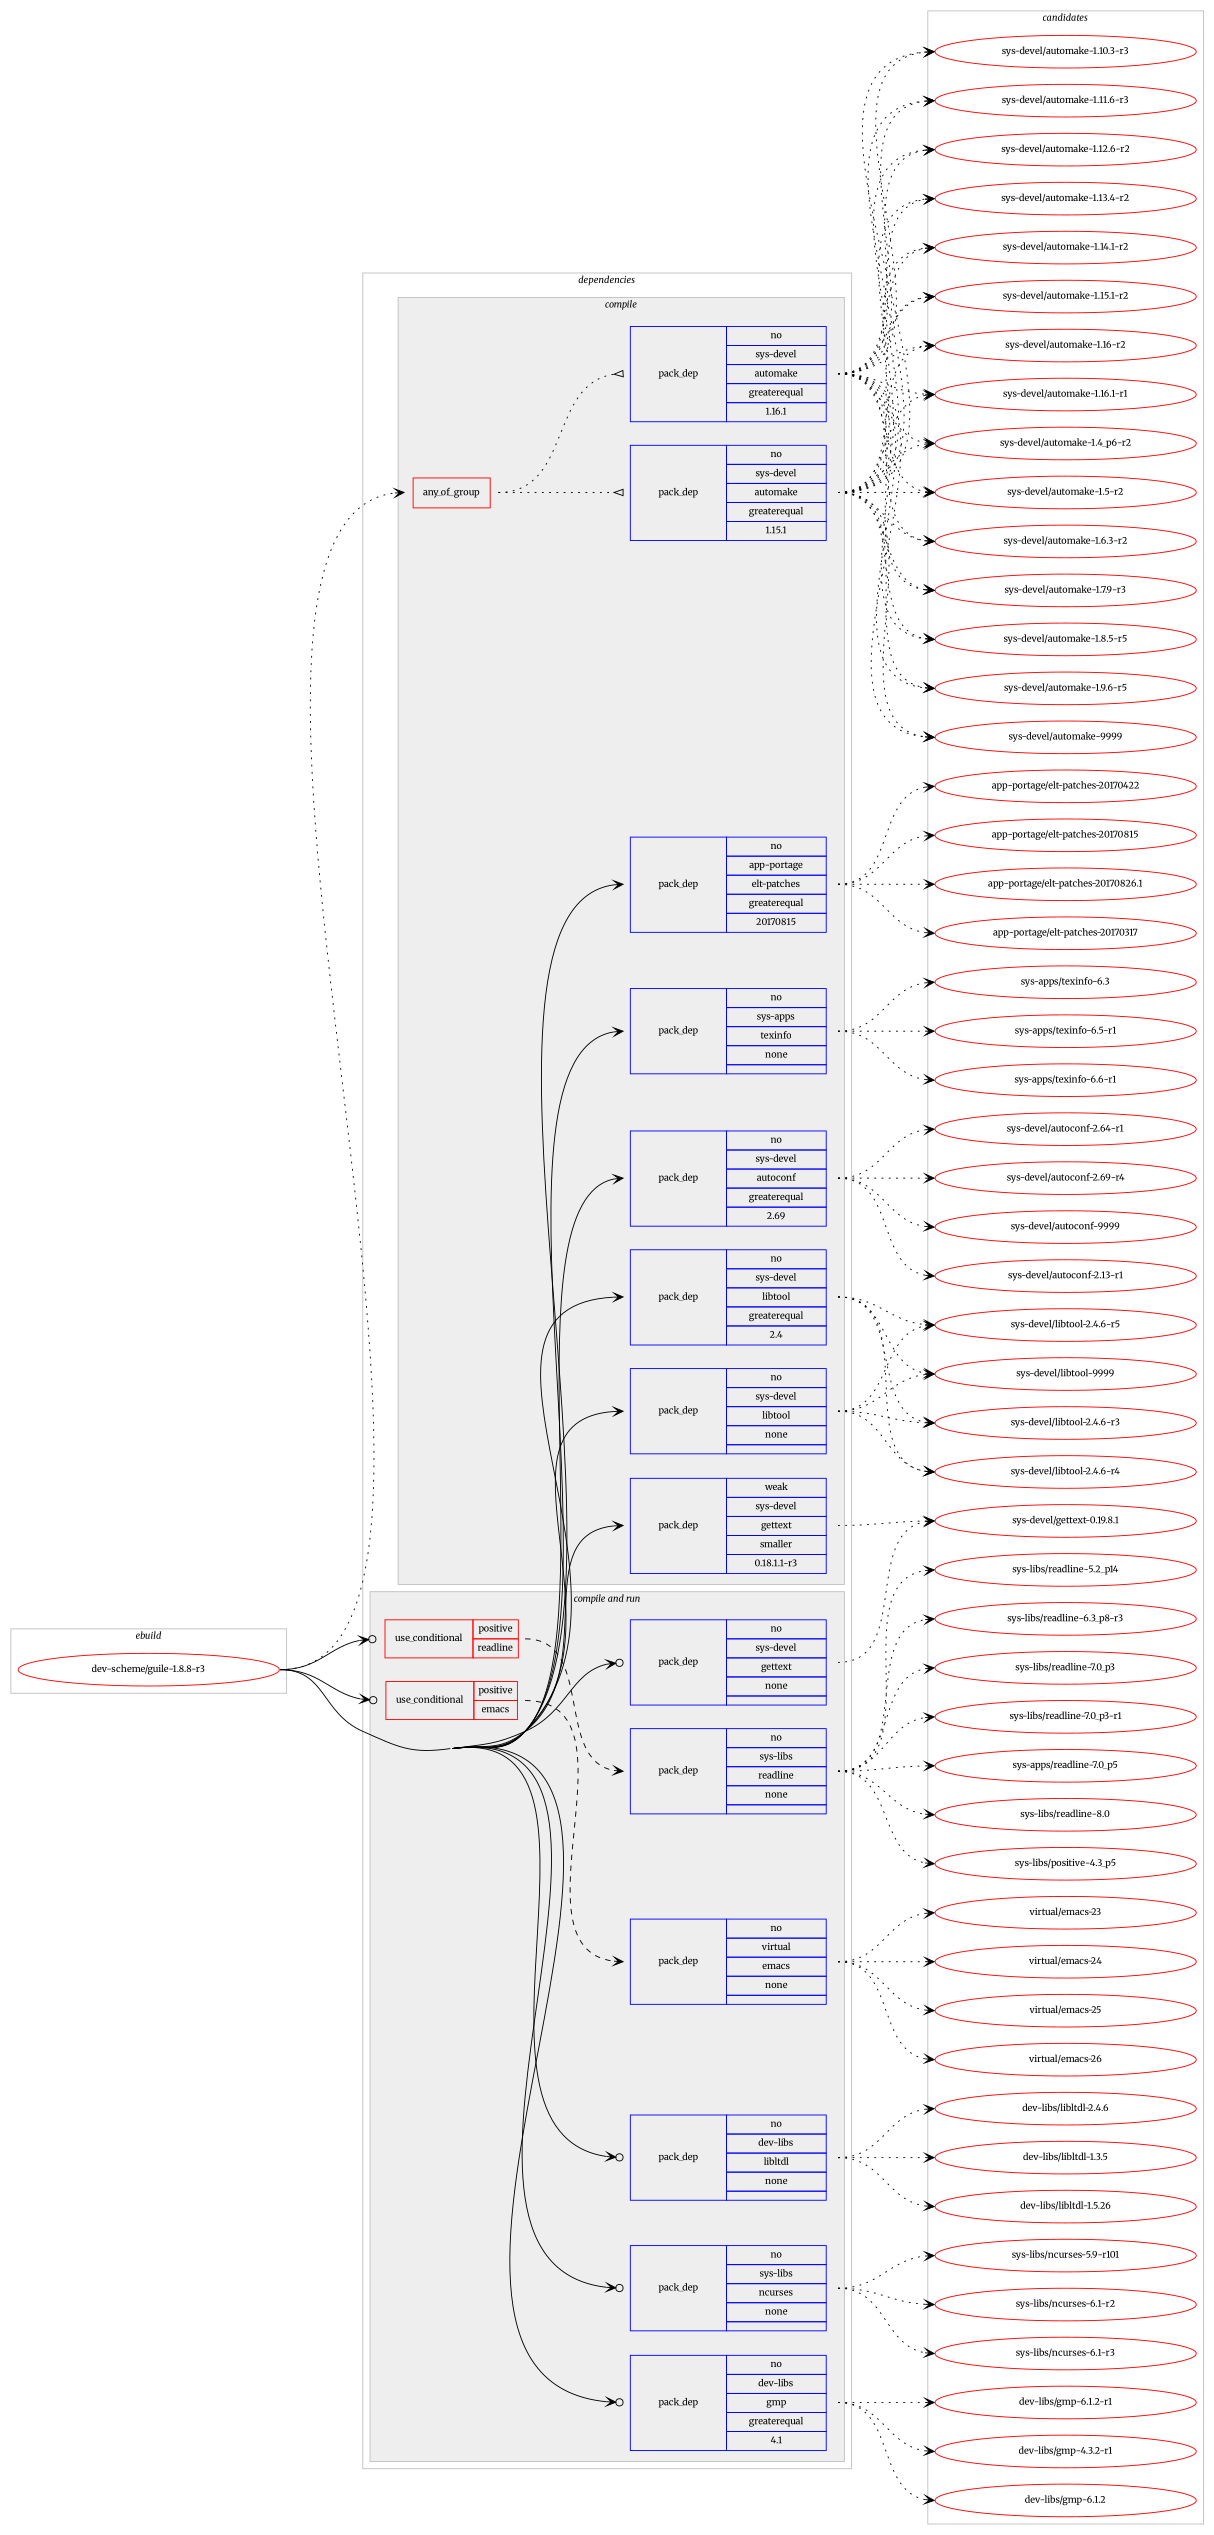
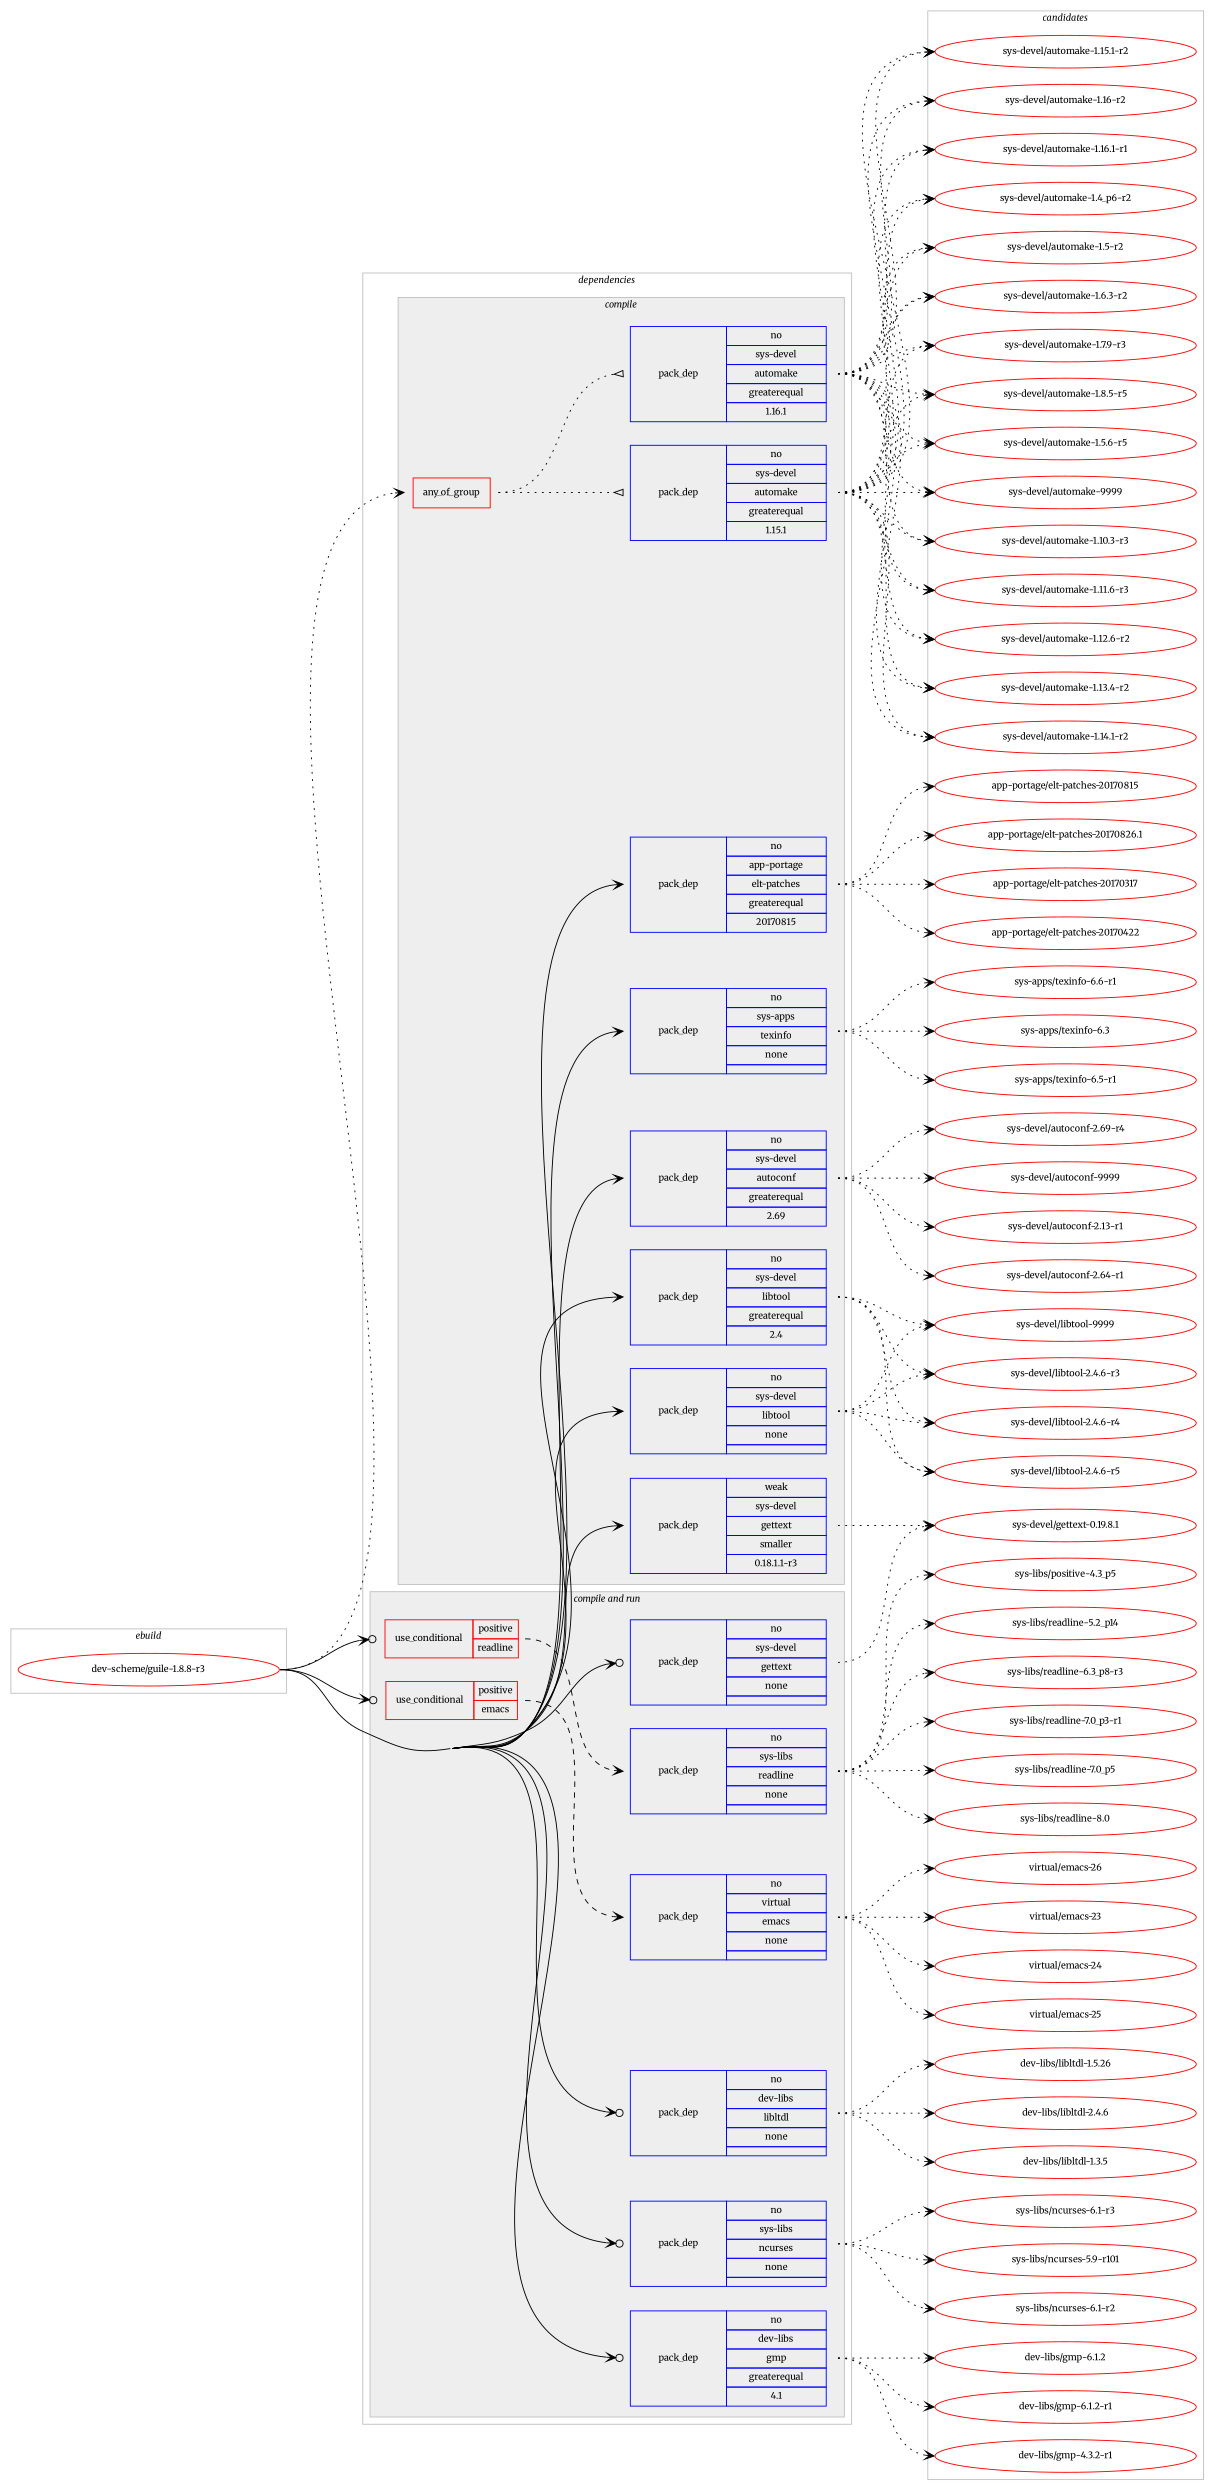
(1066, 688) -> (1066, 443)
(1066, 1668) -> none
(1066, 1766) -> (1066, 1770)
